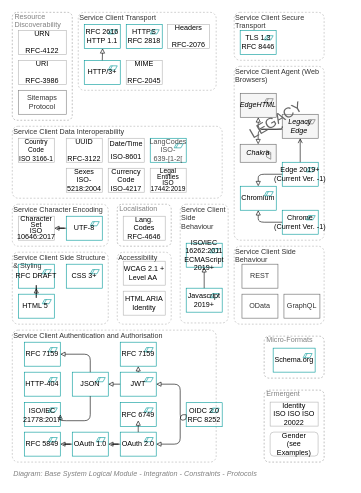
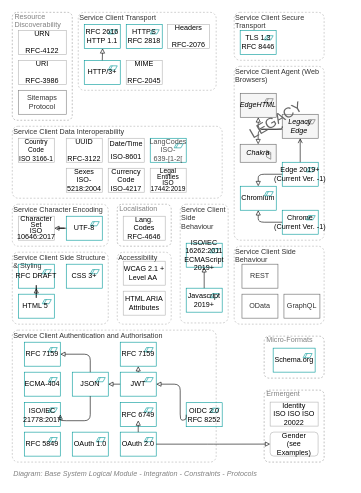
(144, 303) -> (144, 303)
(42, 384) -> (42, 384)
(180, 426) -> none
(66, 444) -> none
(114, 444) -> (223, 444)
